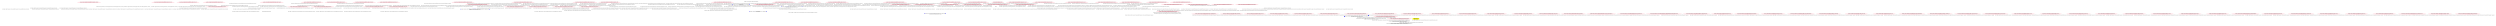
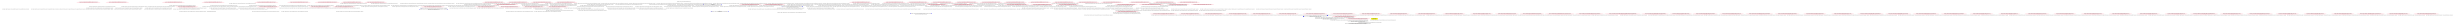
(998, 2) -> none
